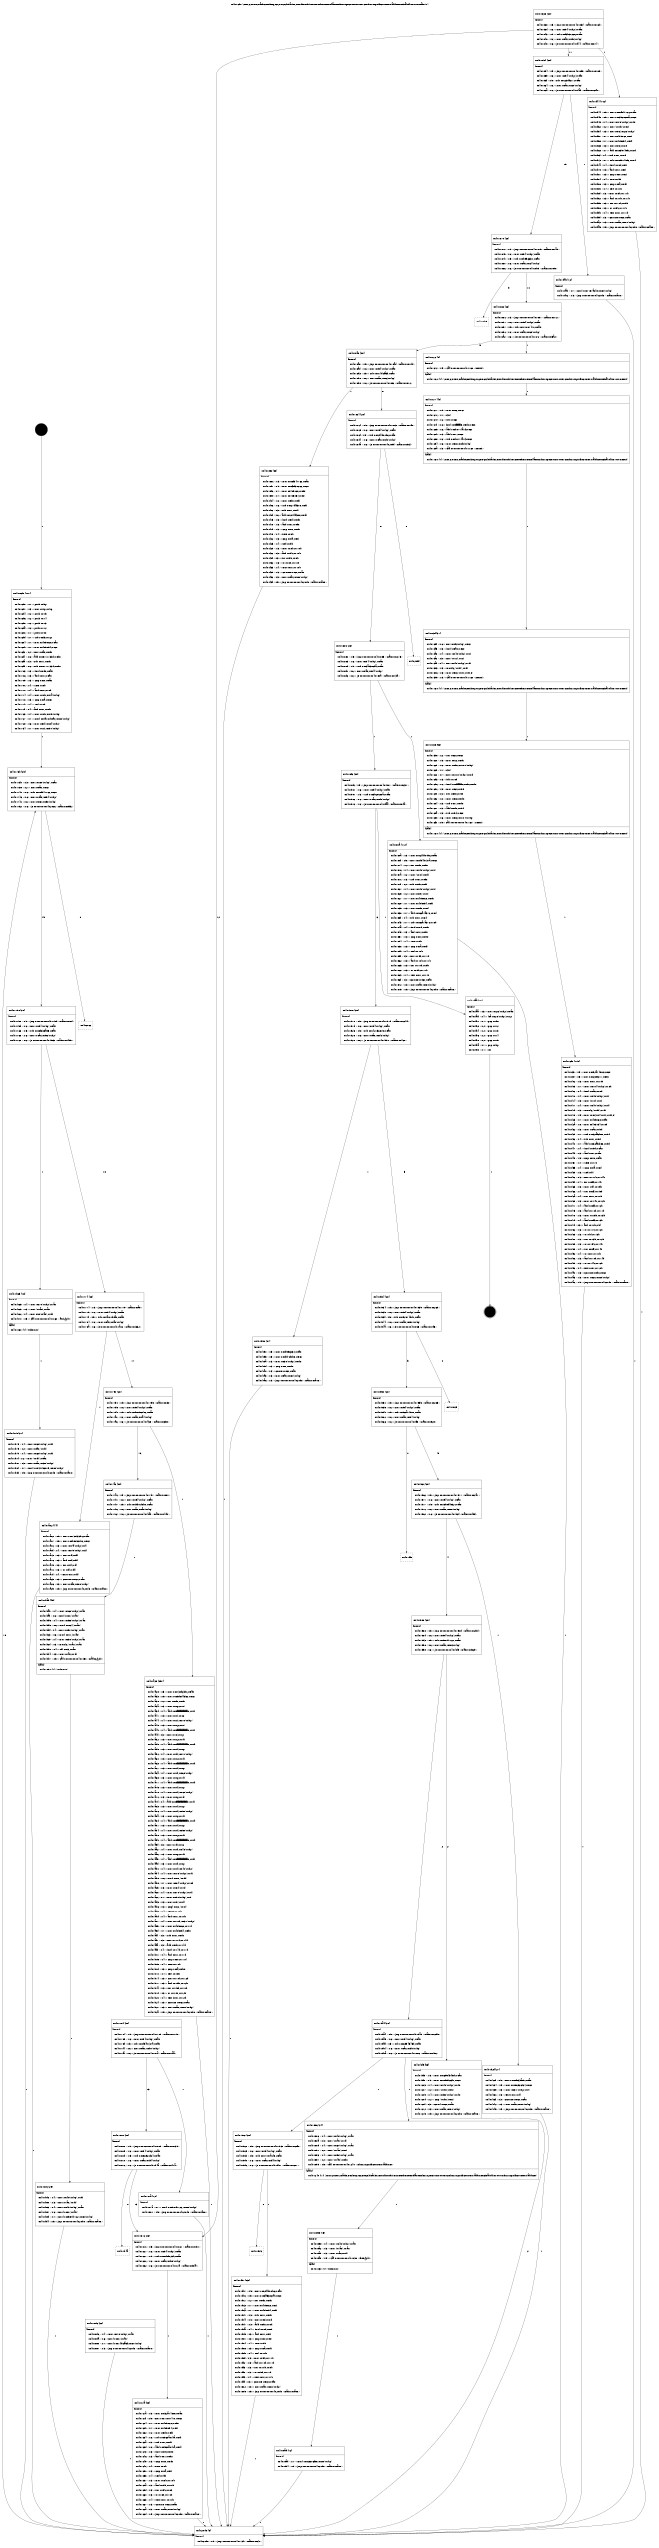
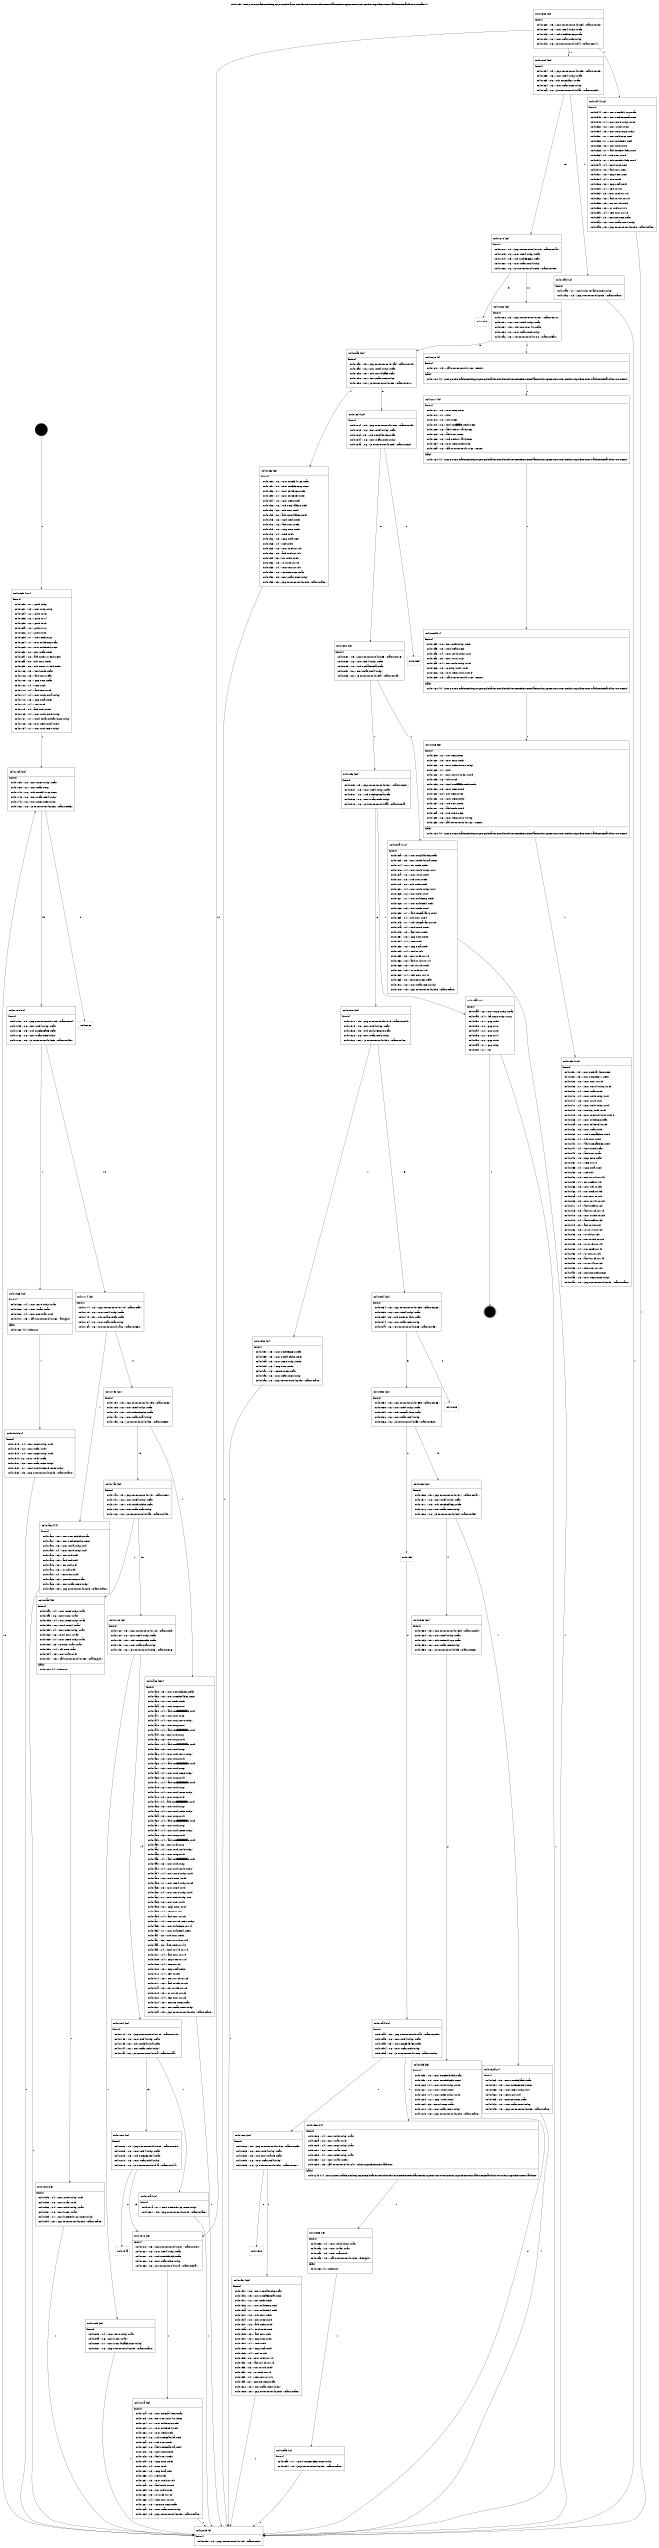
none -> (141, 1635)
(425, 1836) -> (407, 1790)
(582, 2058) -> (554, 1913)
